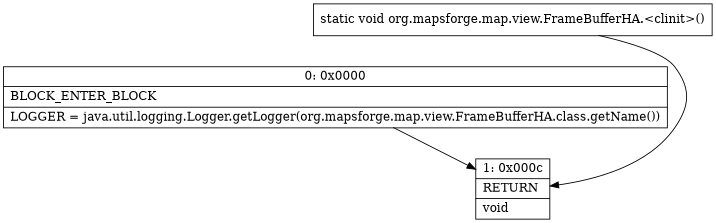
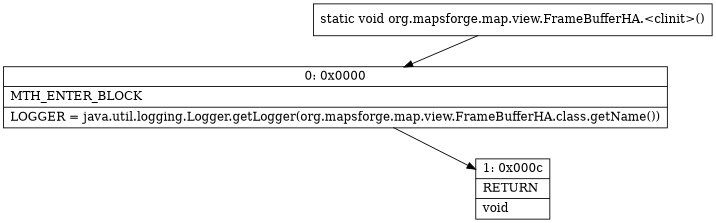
(84, 96) -> (77, 96)
(679, 120) -> (445, 50)
